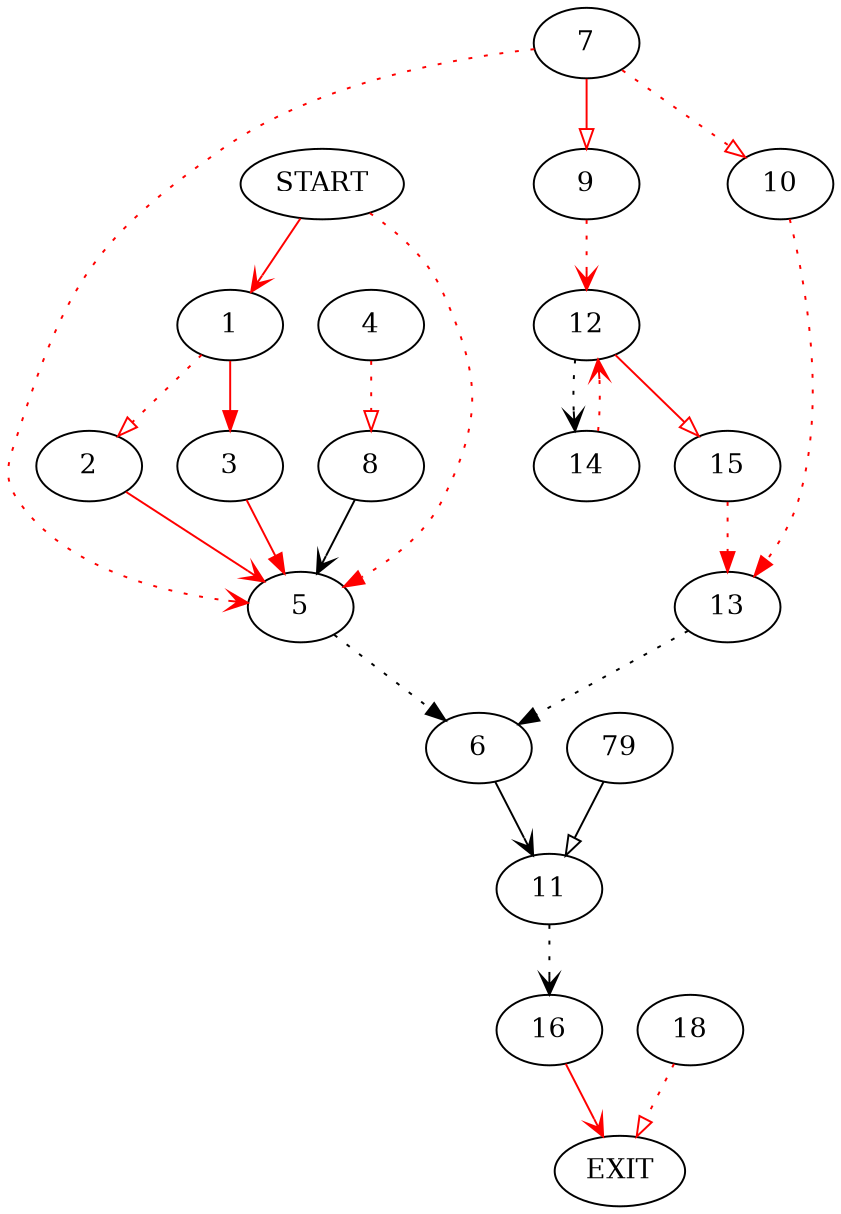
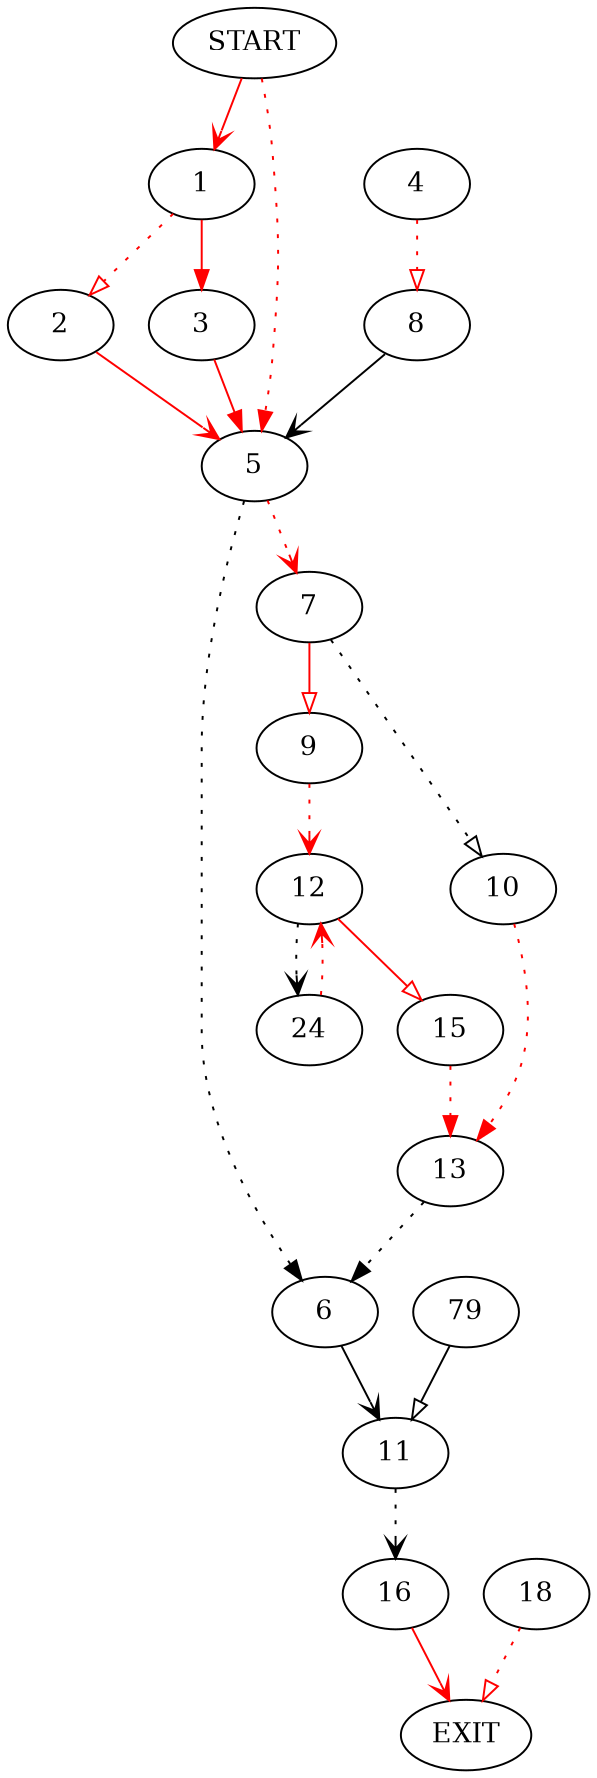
(675, 108) -> (401, 740)
(96, 261) -> (278, 527)
(587, 466) -> (309, 1030)
